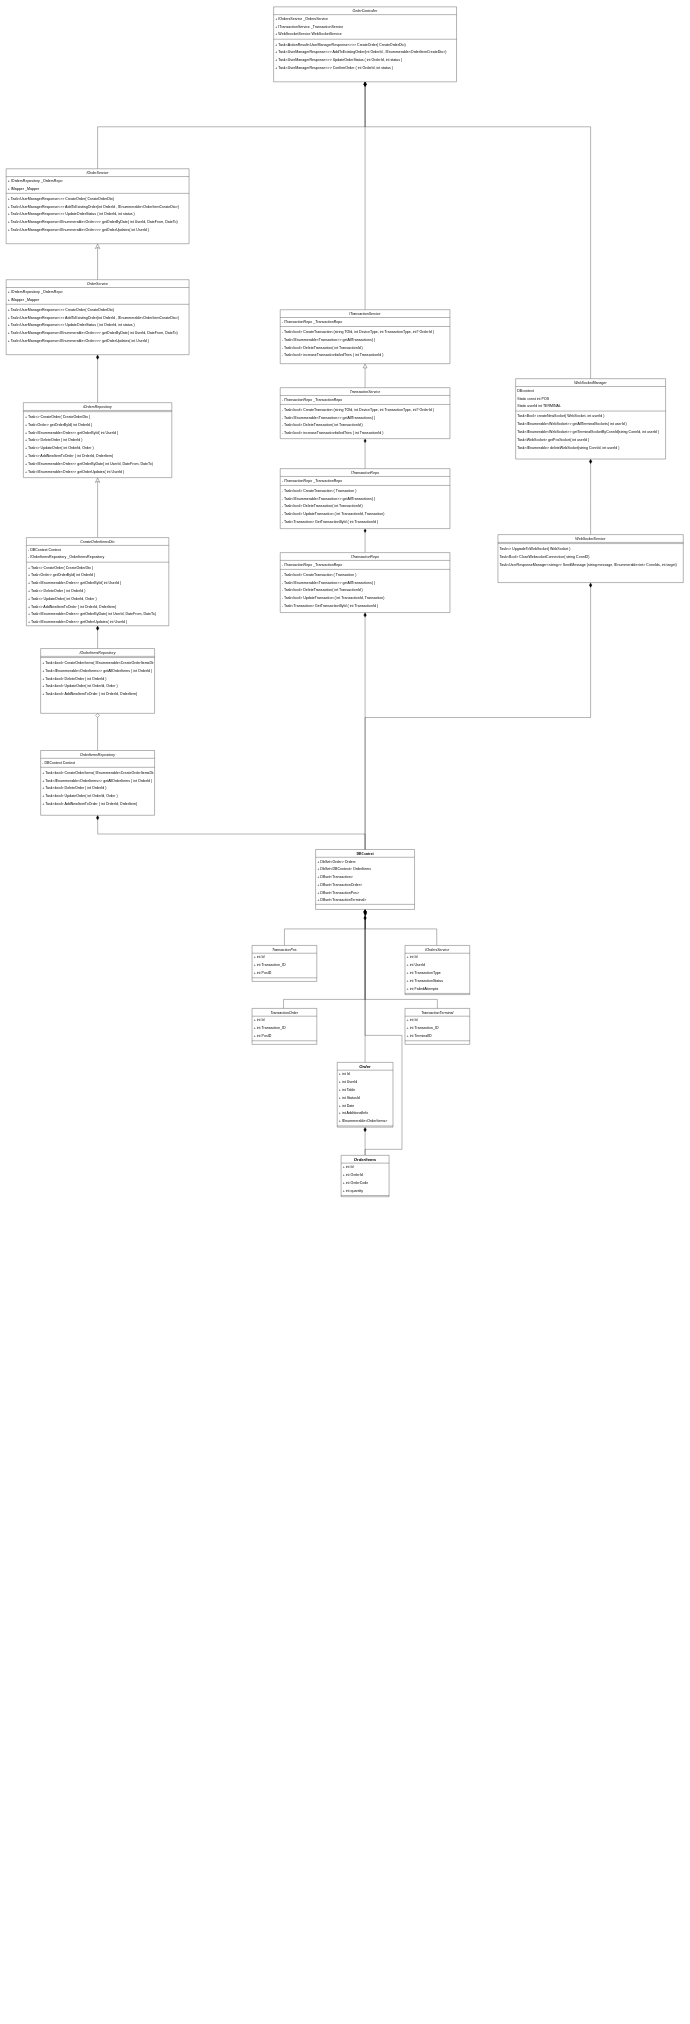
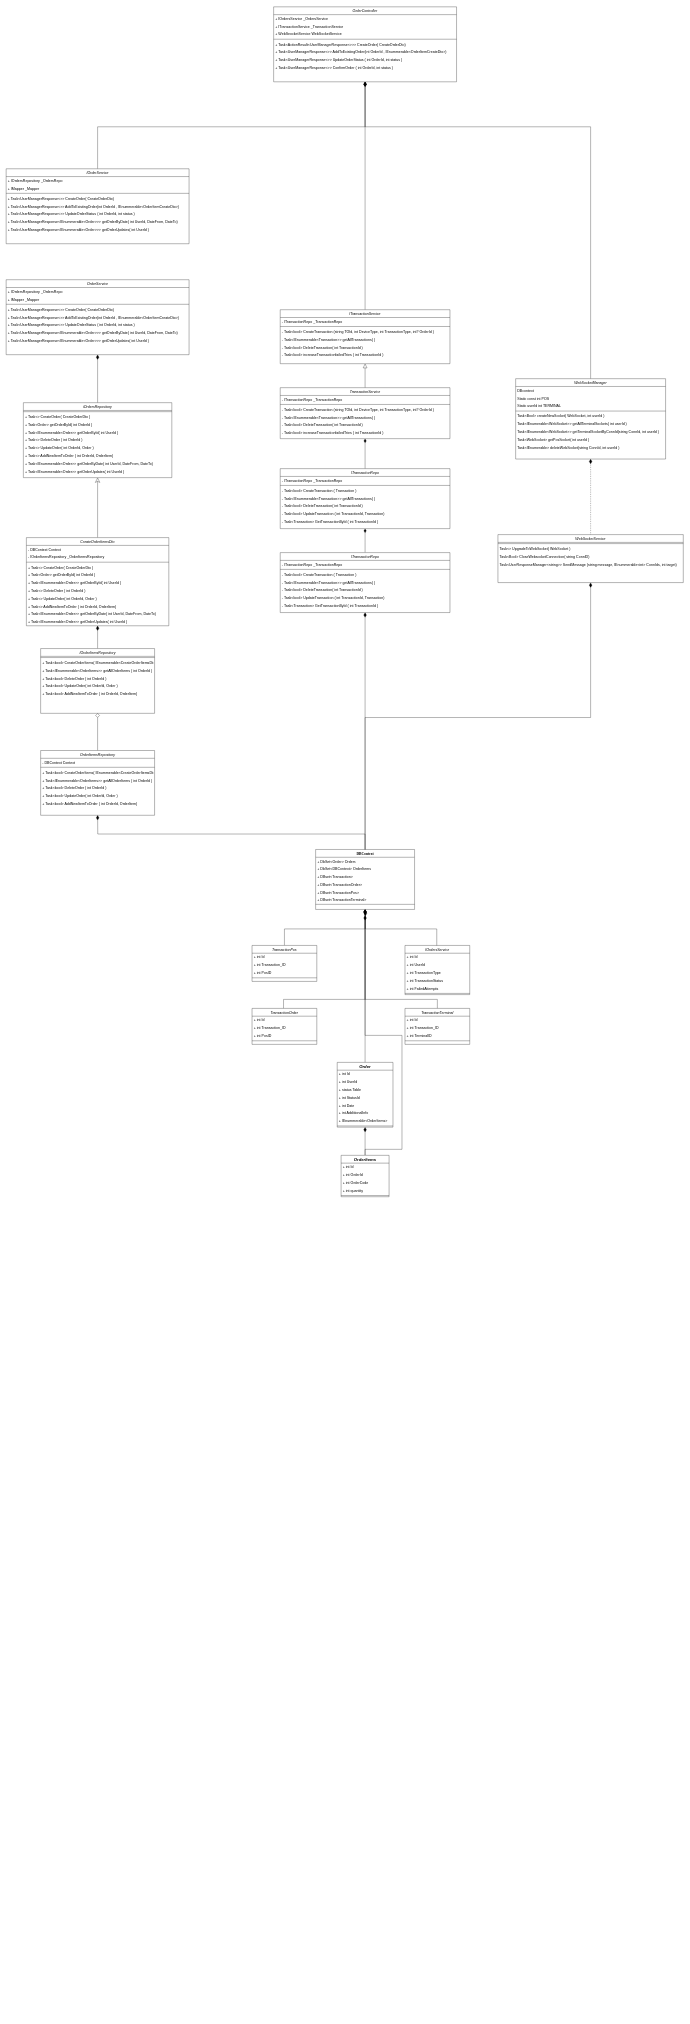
(98, 263) -> none
(591, 499) -> (591, 499)
(348, 1090) -> (352, 1090)
